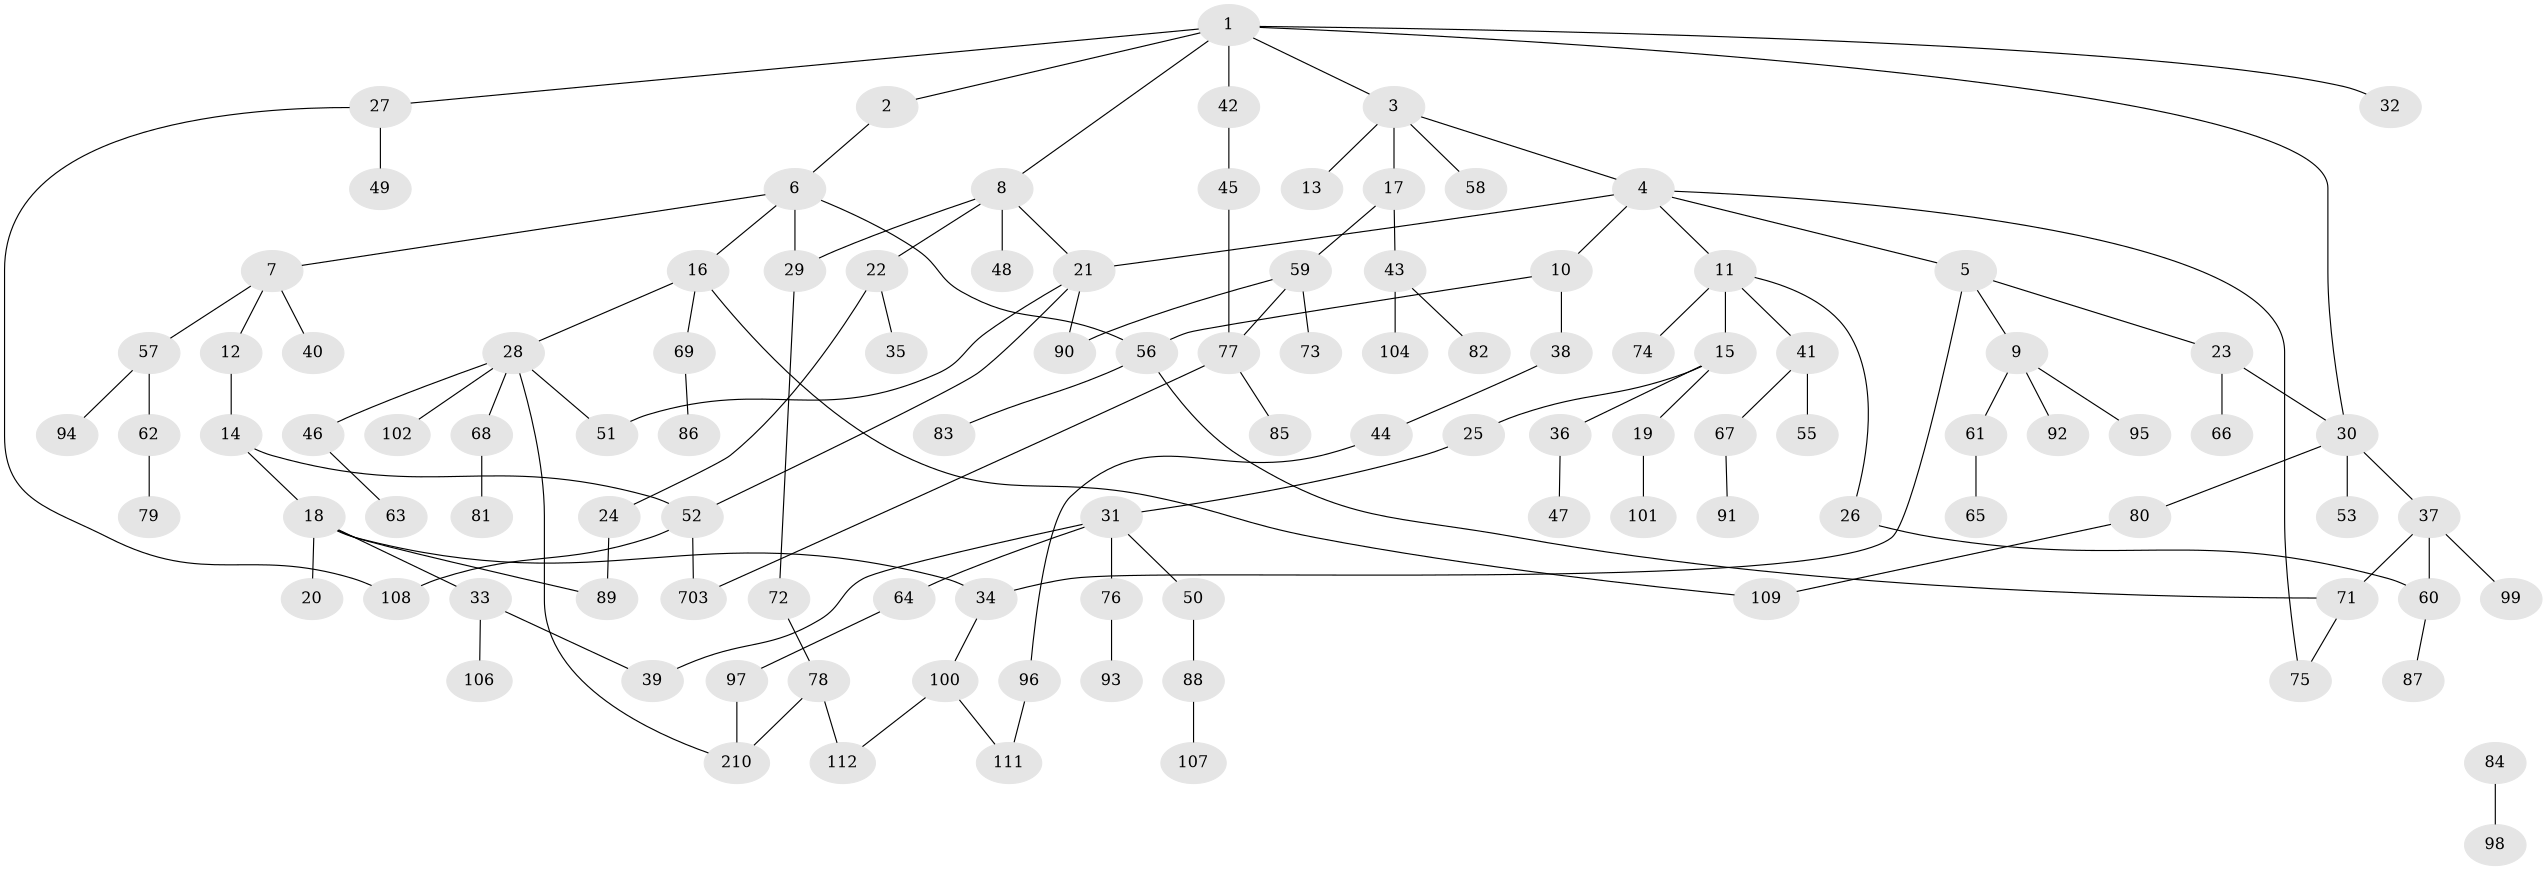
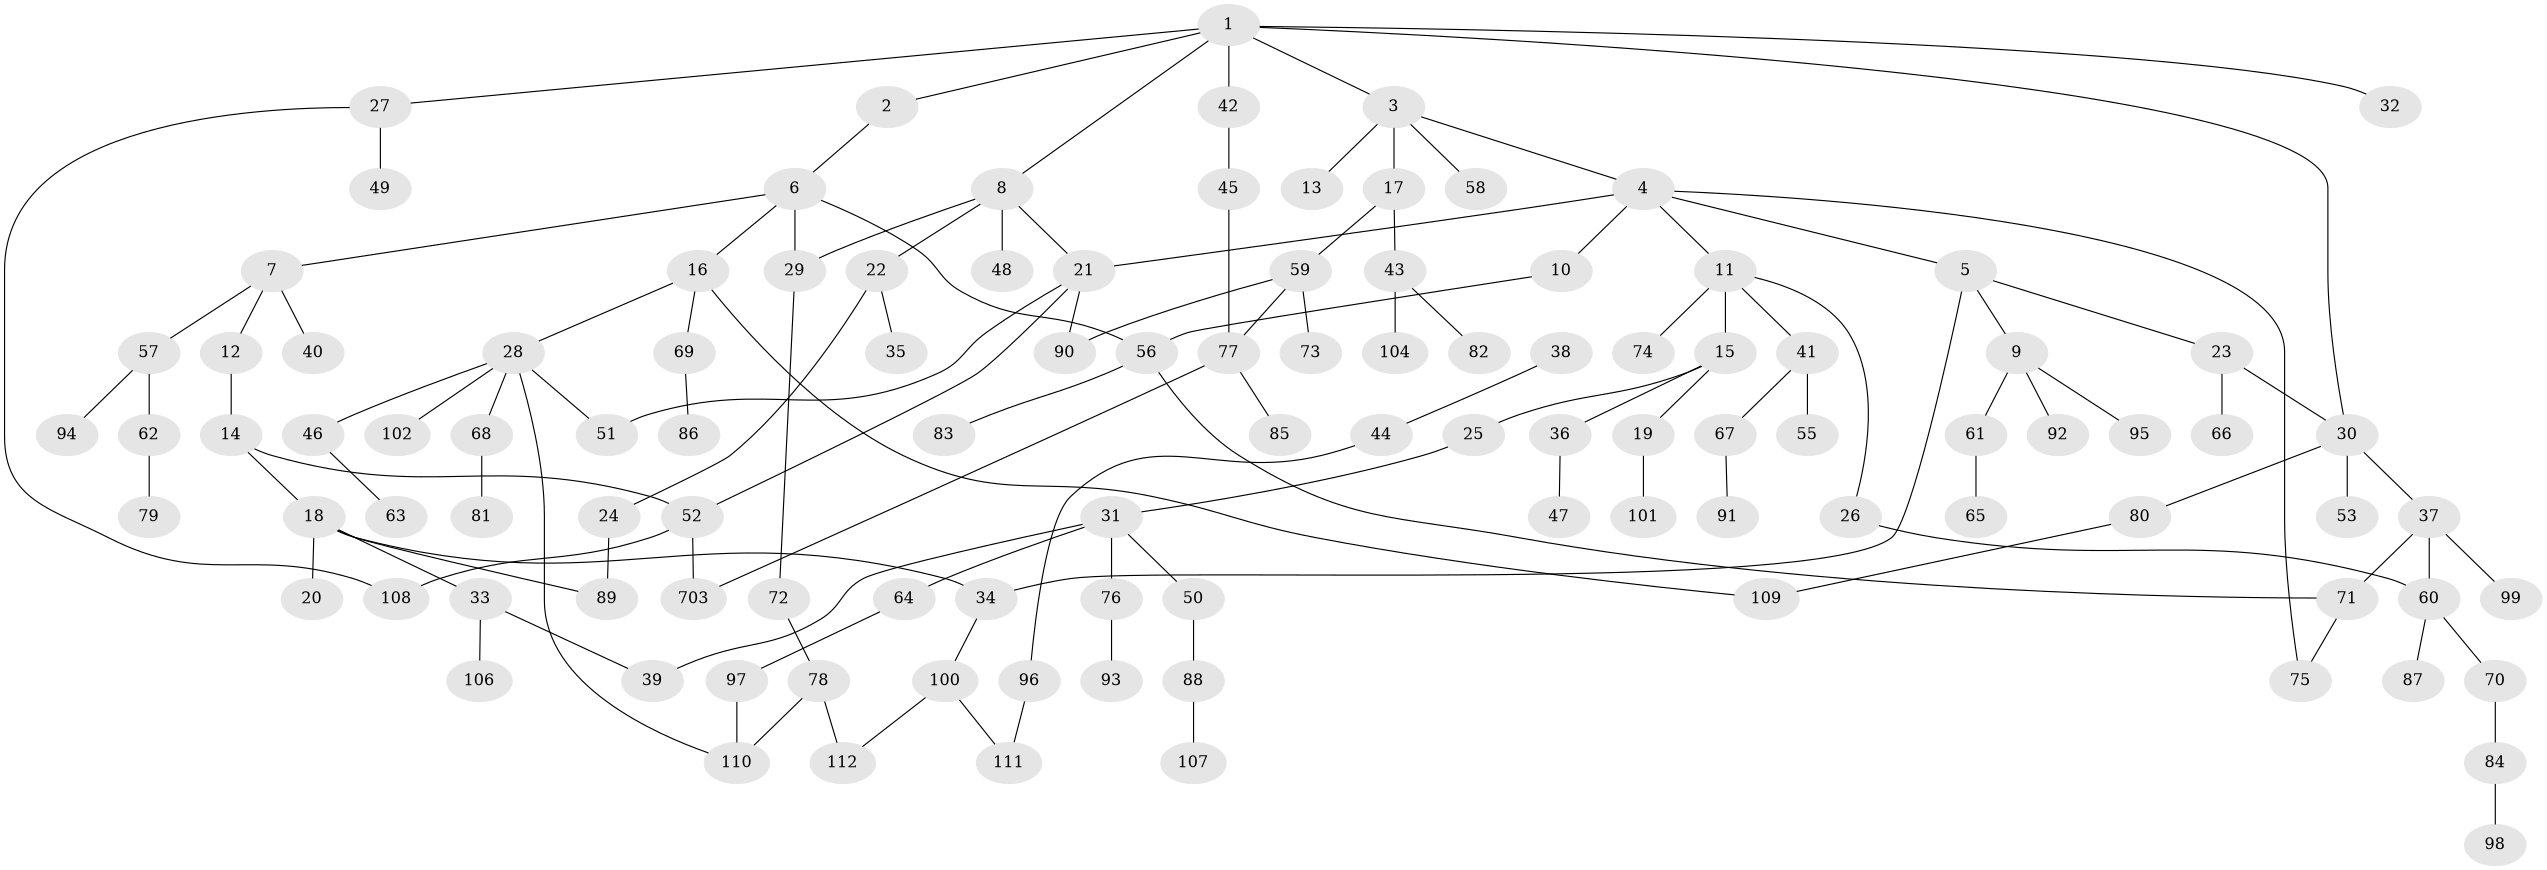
(1561, 312) -> none
none -> (2495, 681)
(737, 763) -> (737, 763)
